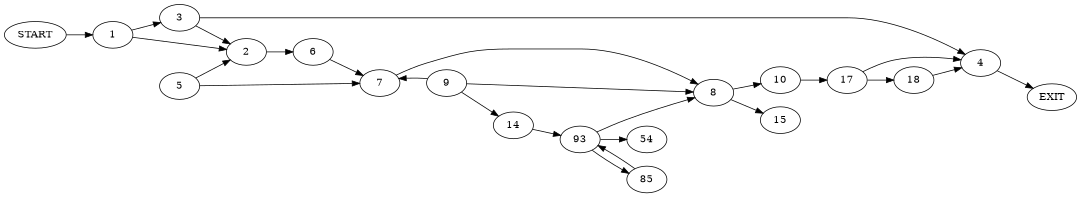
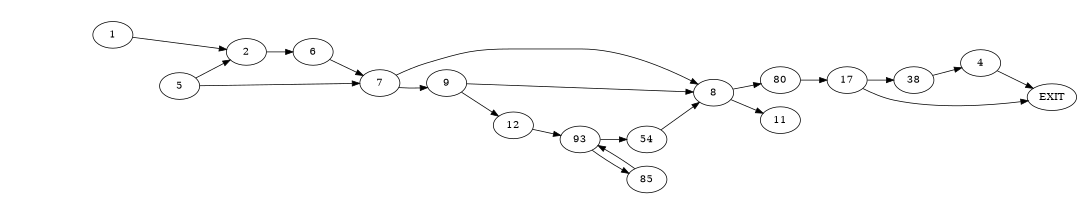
(180, 18) -> none
(35, 35) -> none
(907, 58) -> (941, 105)
(417, 78) -> (409, 88)
(780, 80) -> (780, 80)
(914, 80) -> (914, 80)
(642, 114) -> (677, 118)
(780, 120) -> (780, 120)
(513, 125) -> (513, 125)
